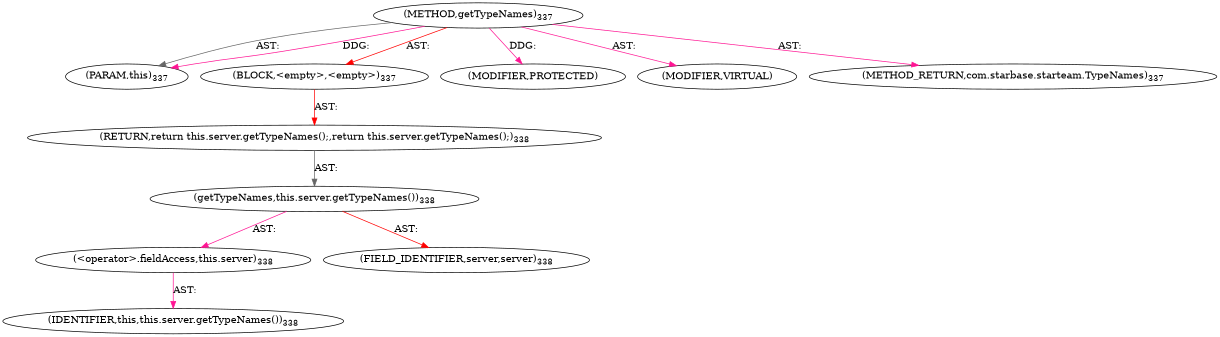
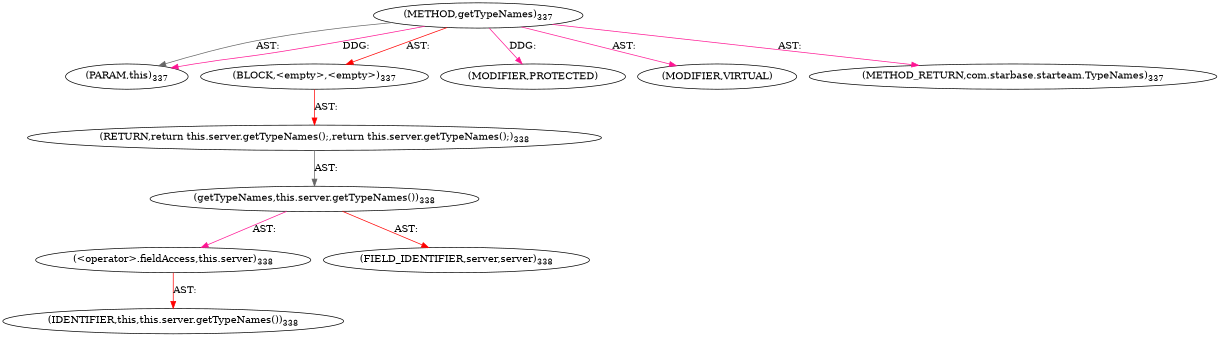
(173, 287) -> (173, 287)
